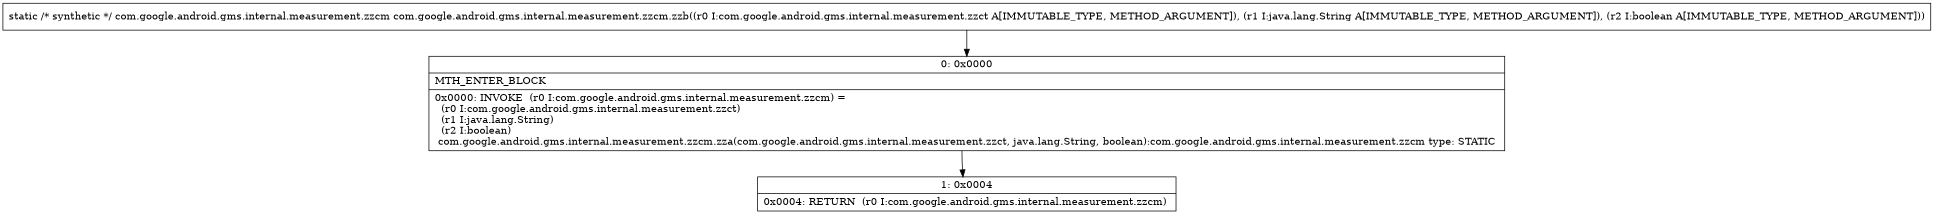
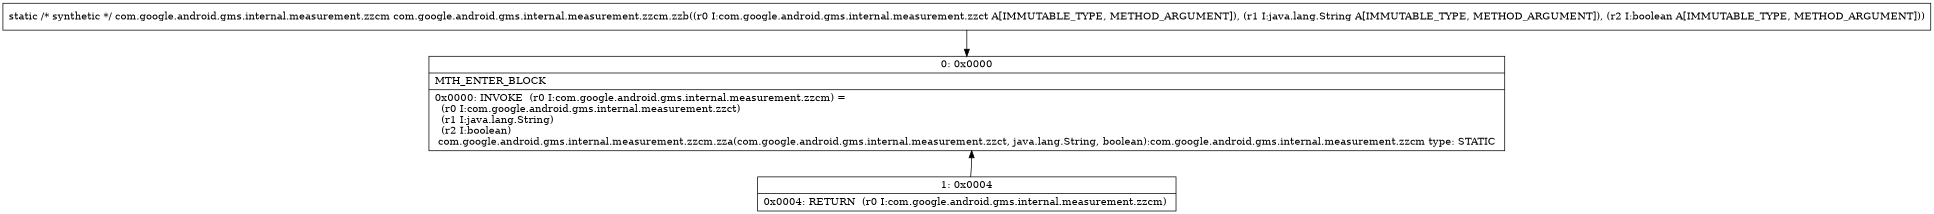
(962, 160) -> (971, 167)
